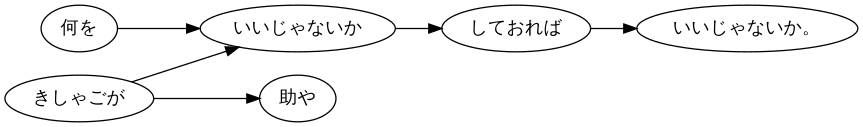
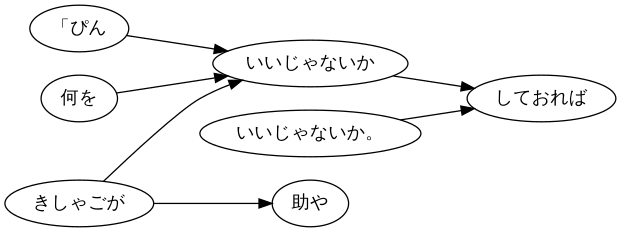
none -> (79, 29)
(607, 29) -> (431, 115)
